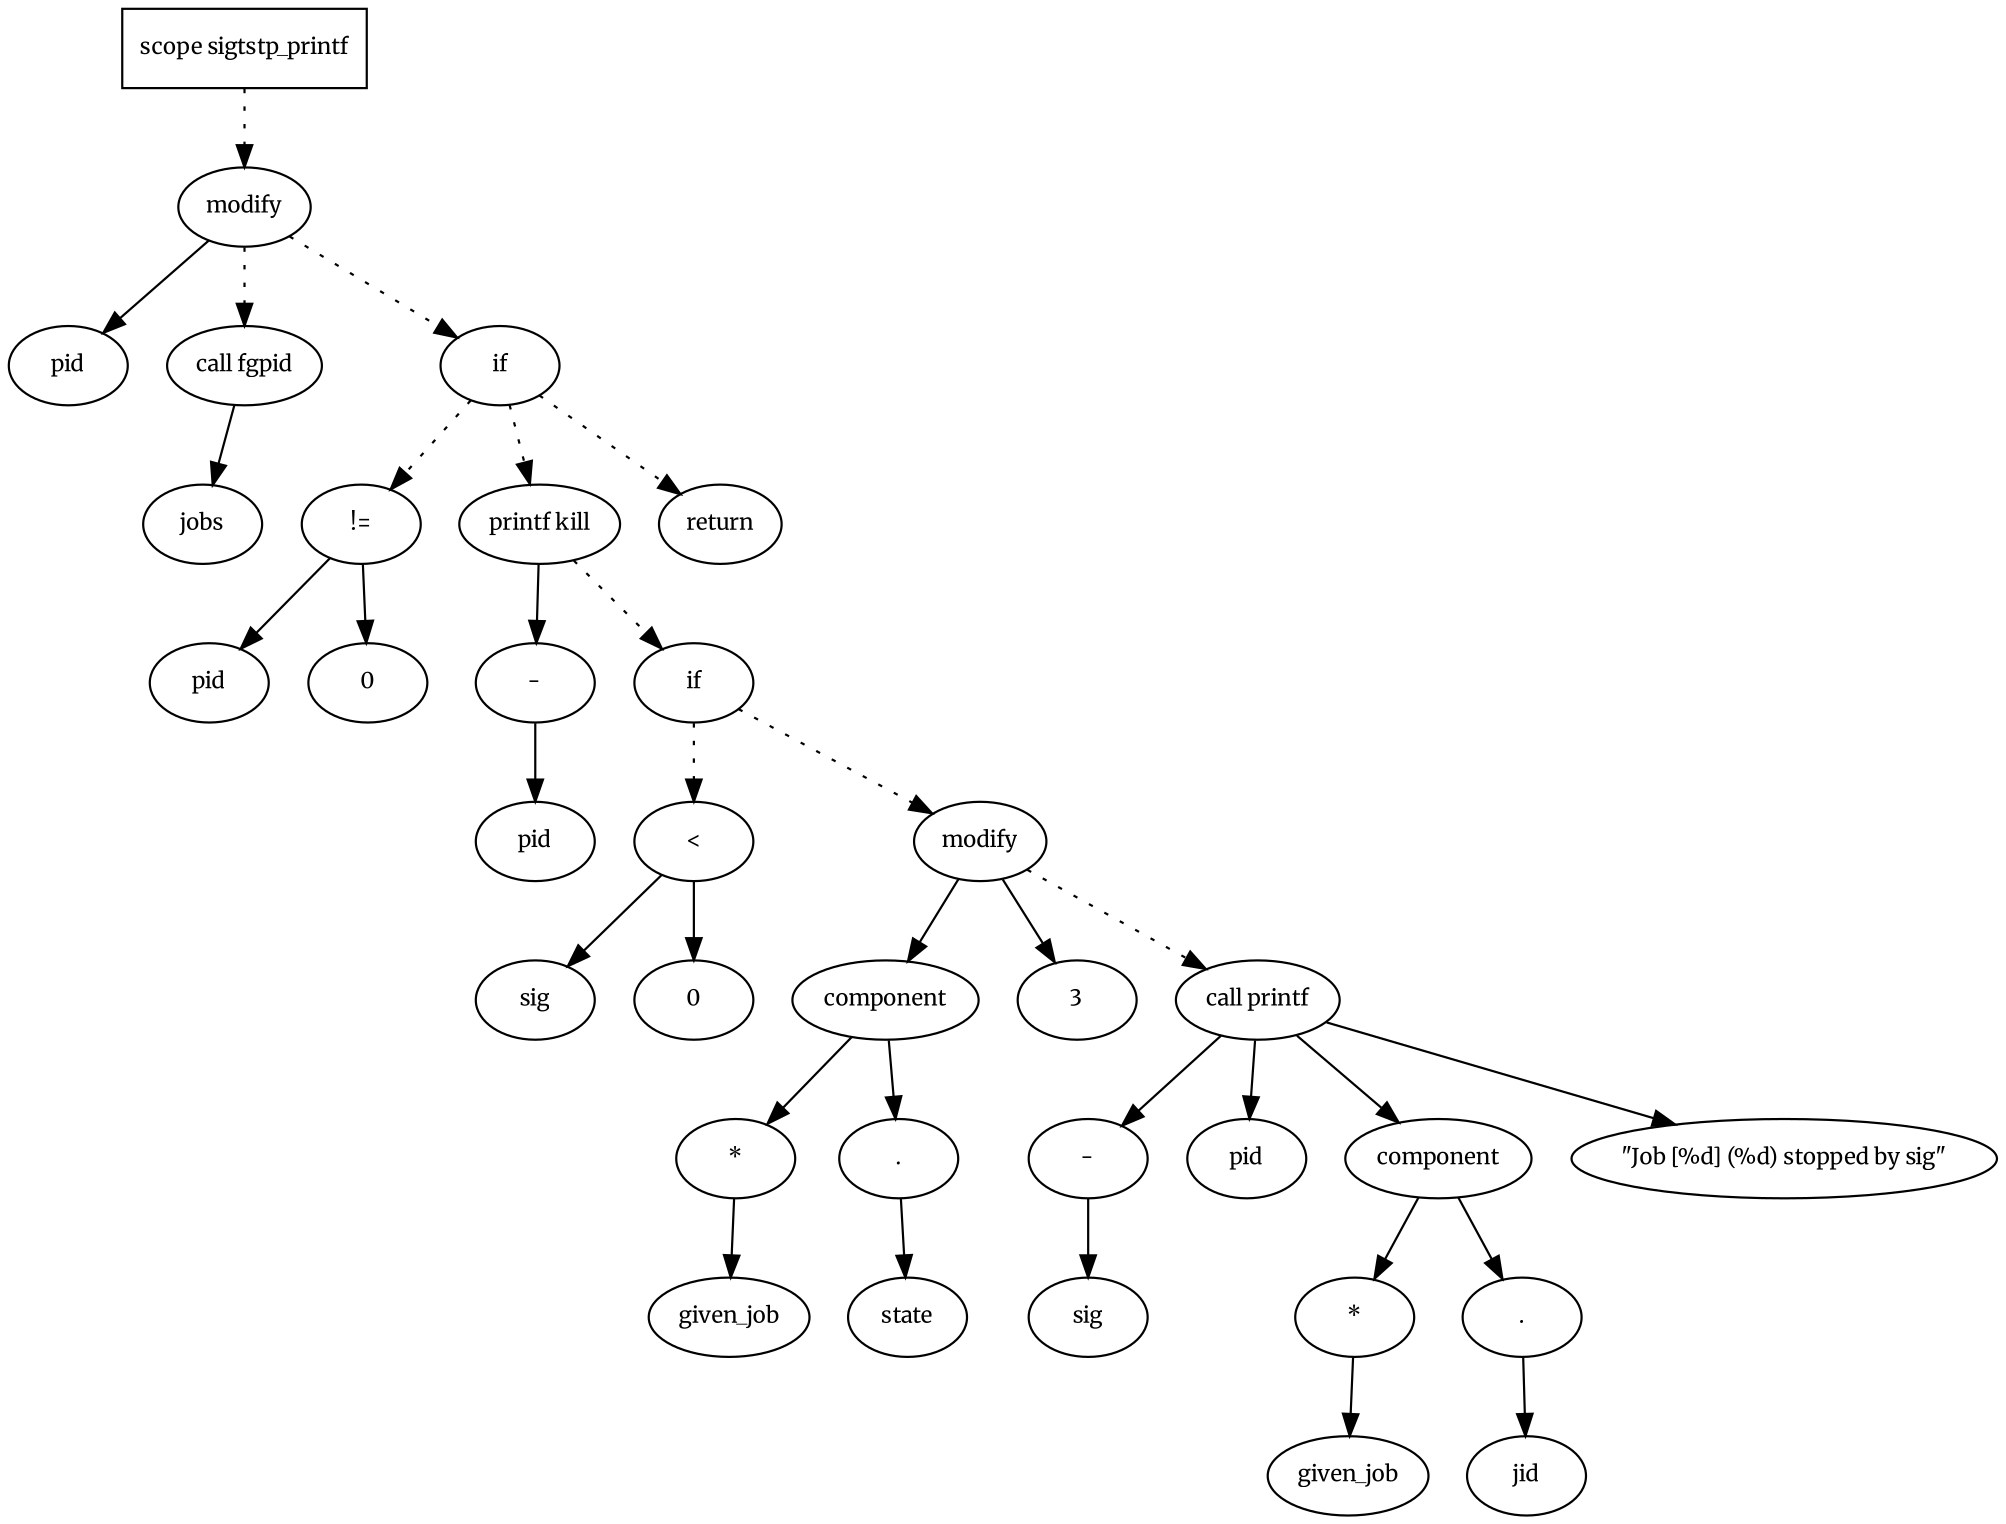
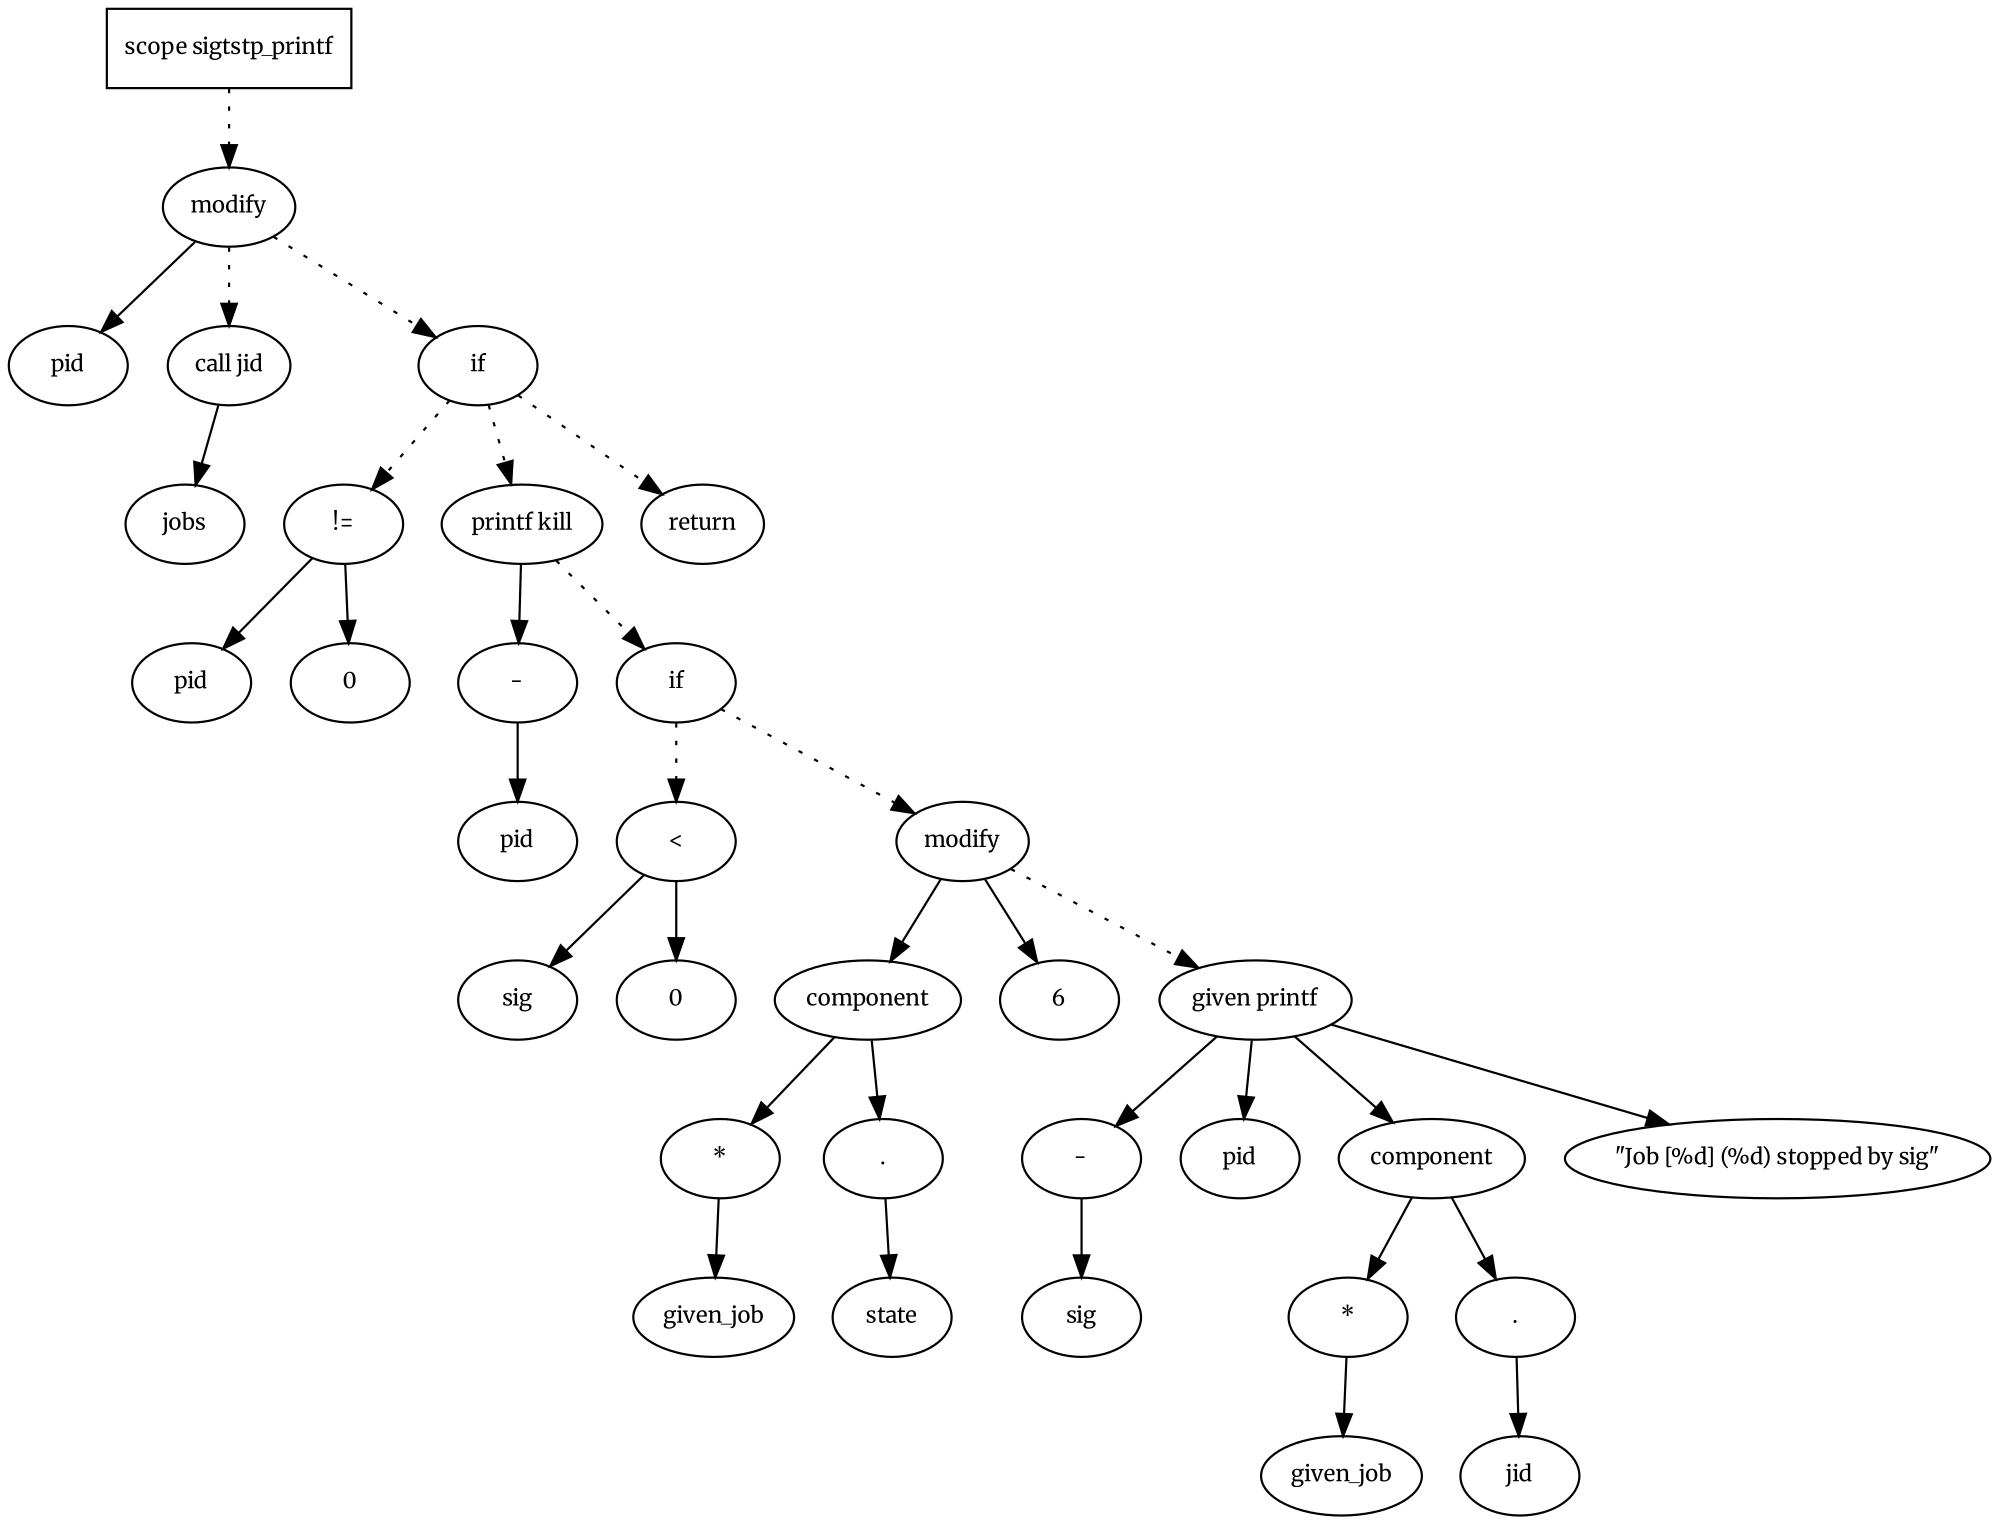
(245, 366) -> (229, 366)
(1077, 1000) -> (1060, 1000)
(1258, 1000) -> (1256, 1000)
